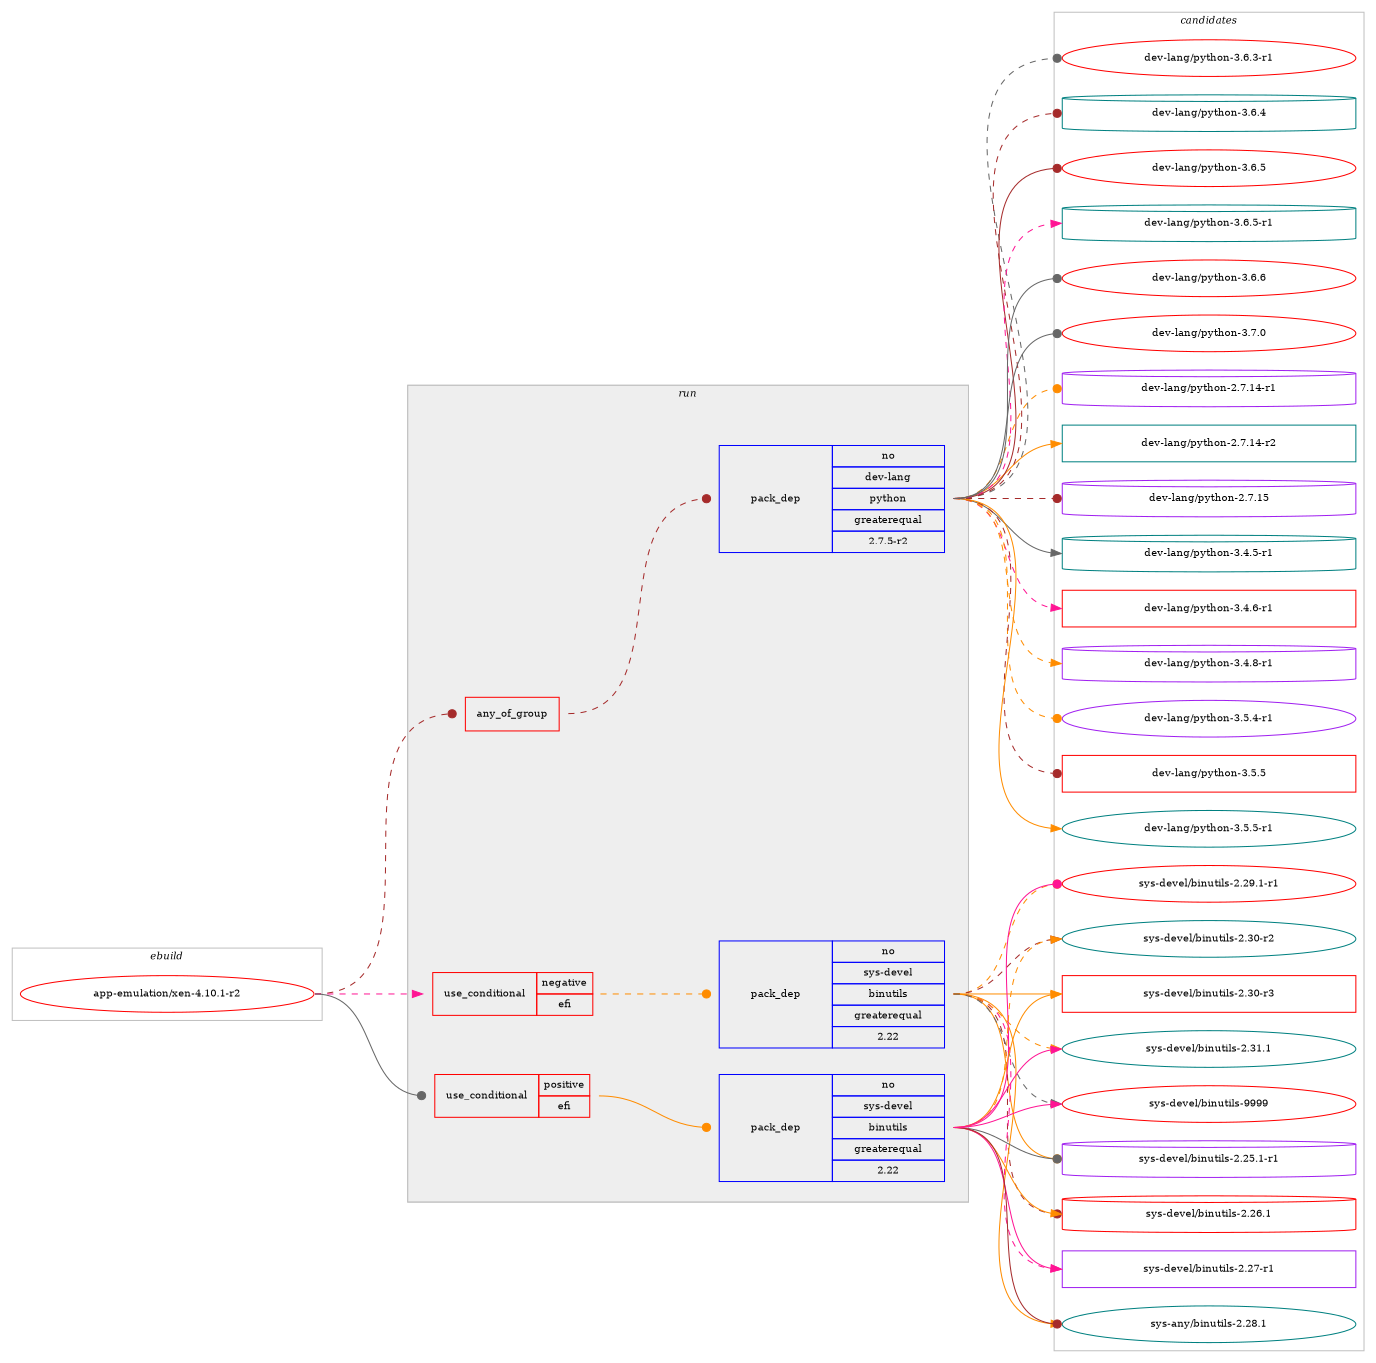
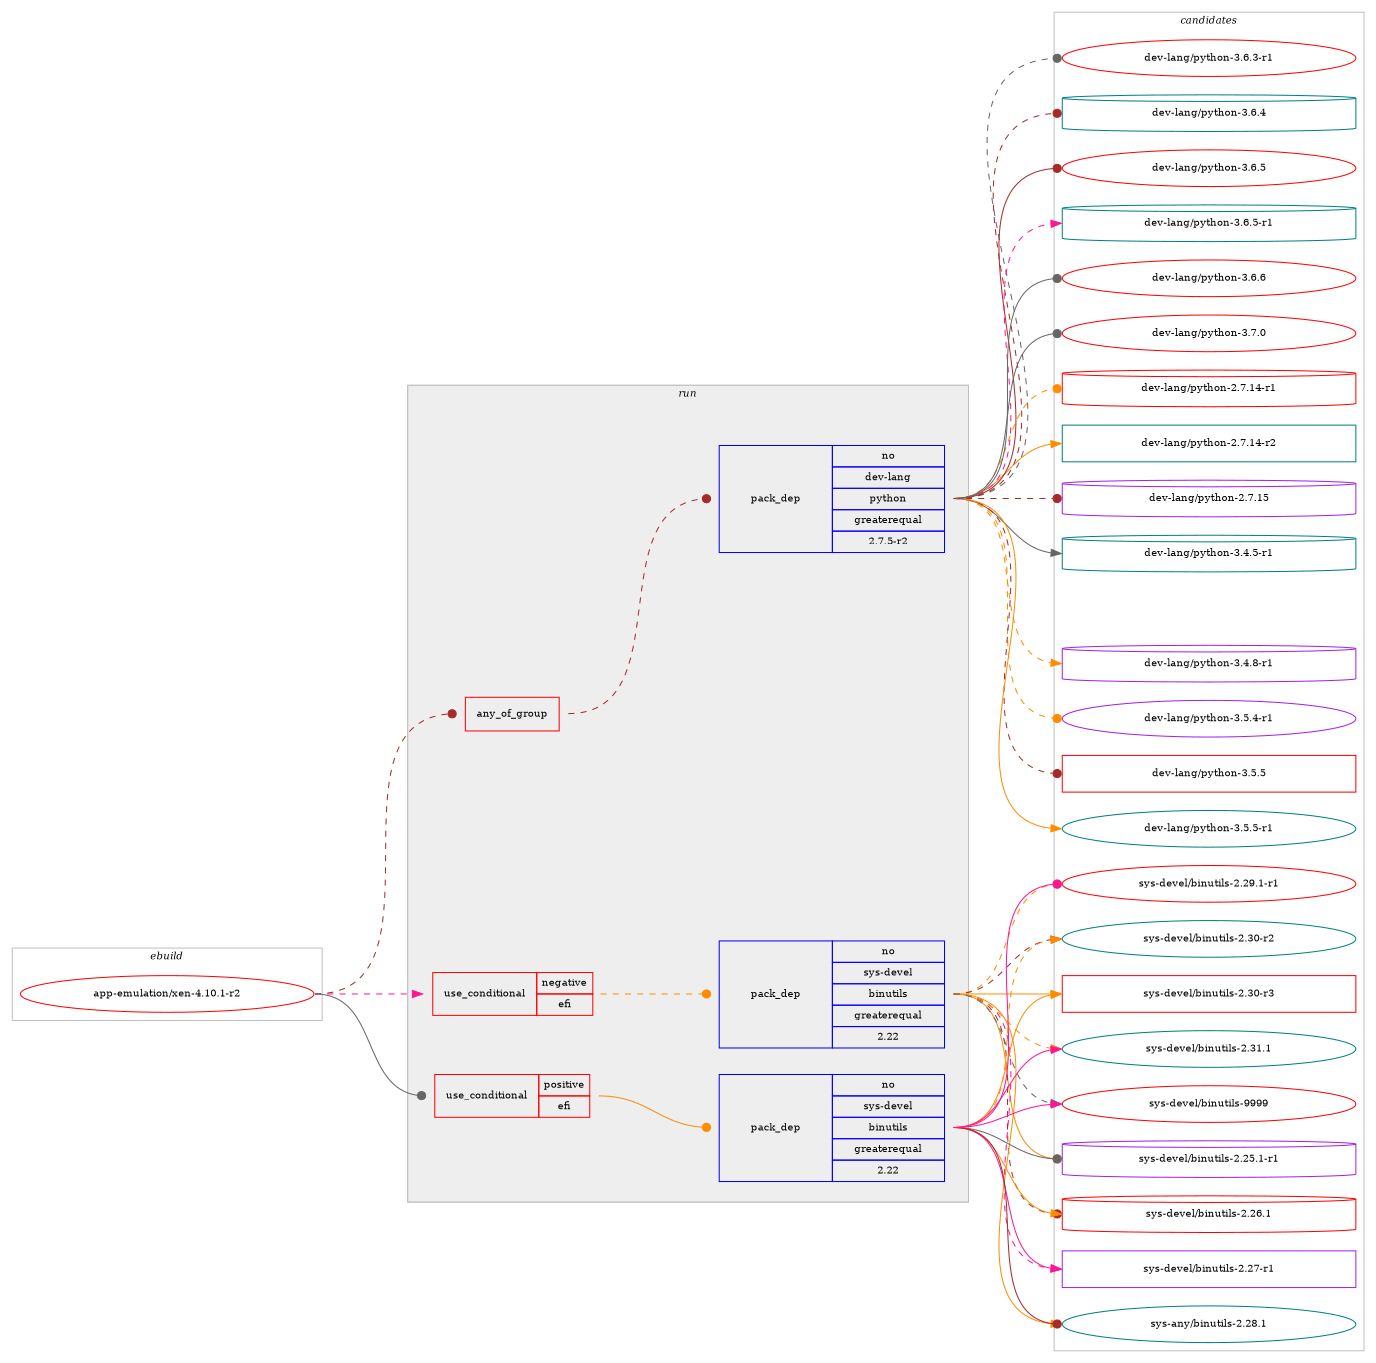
(1209, 388) -> (1209, 388)
(1209, 609) -> none
